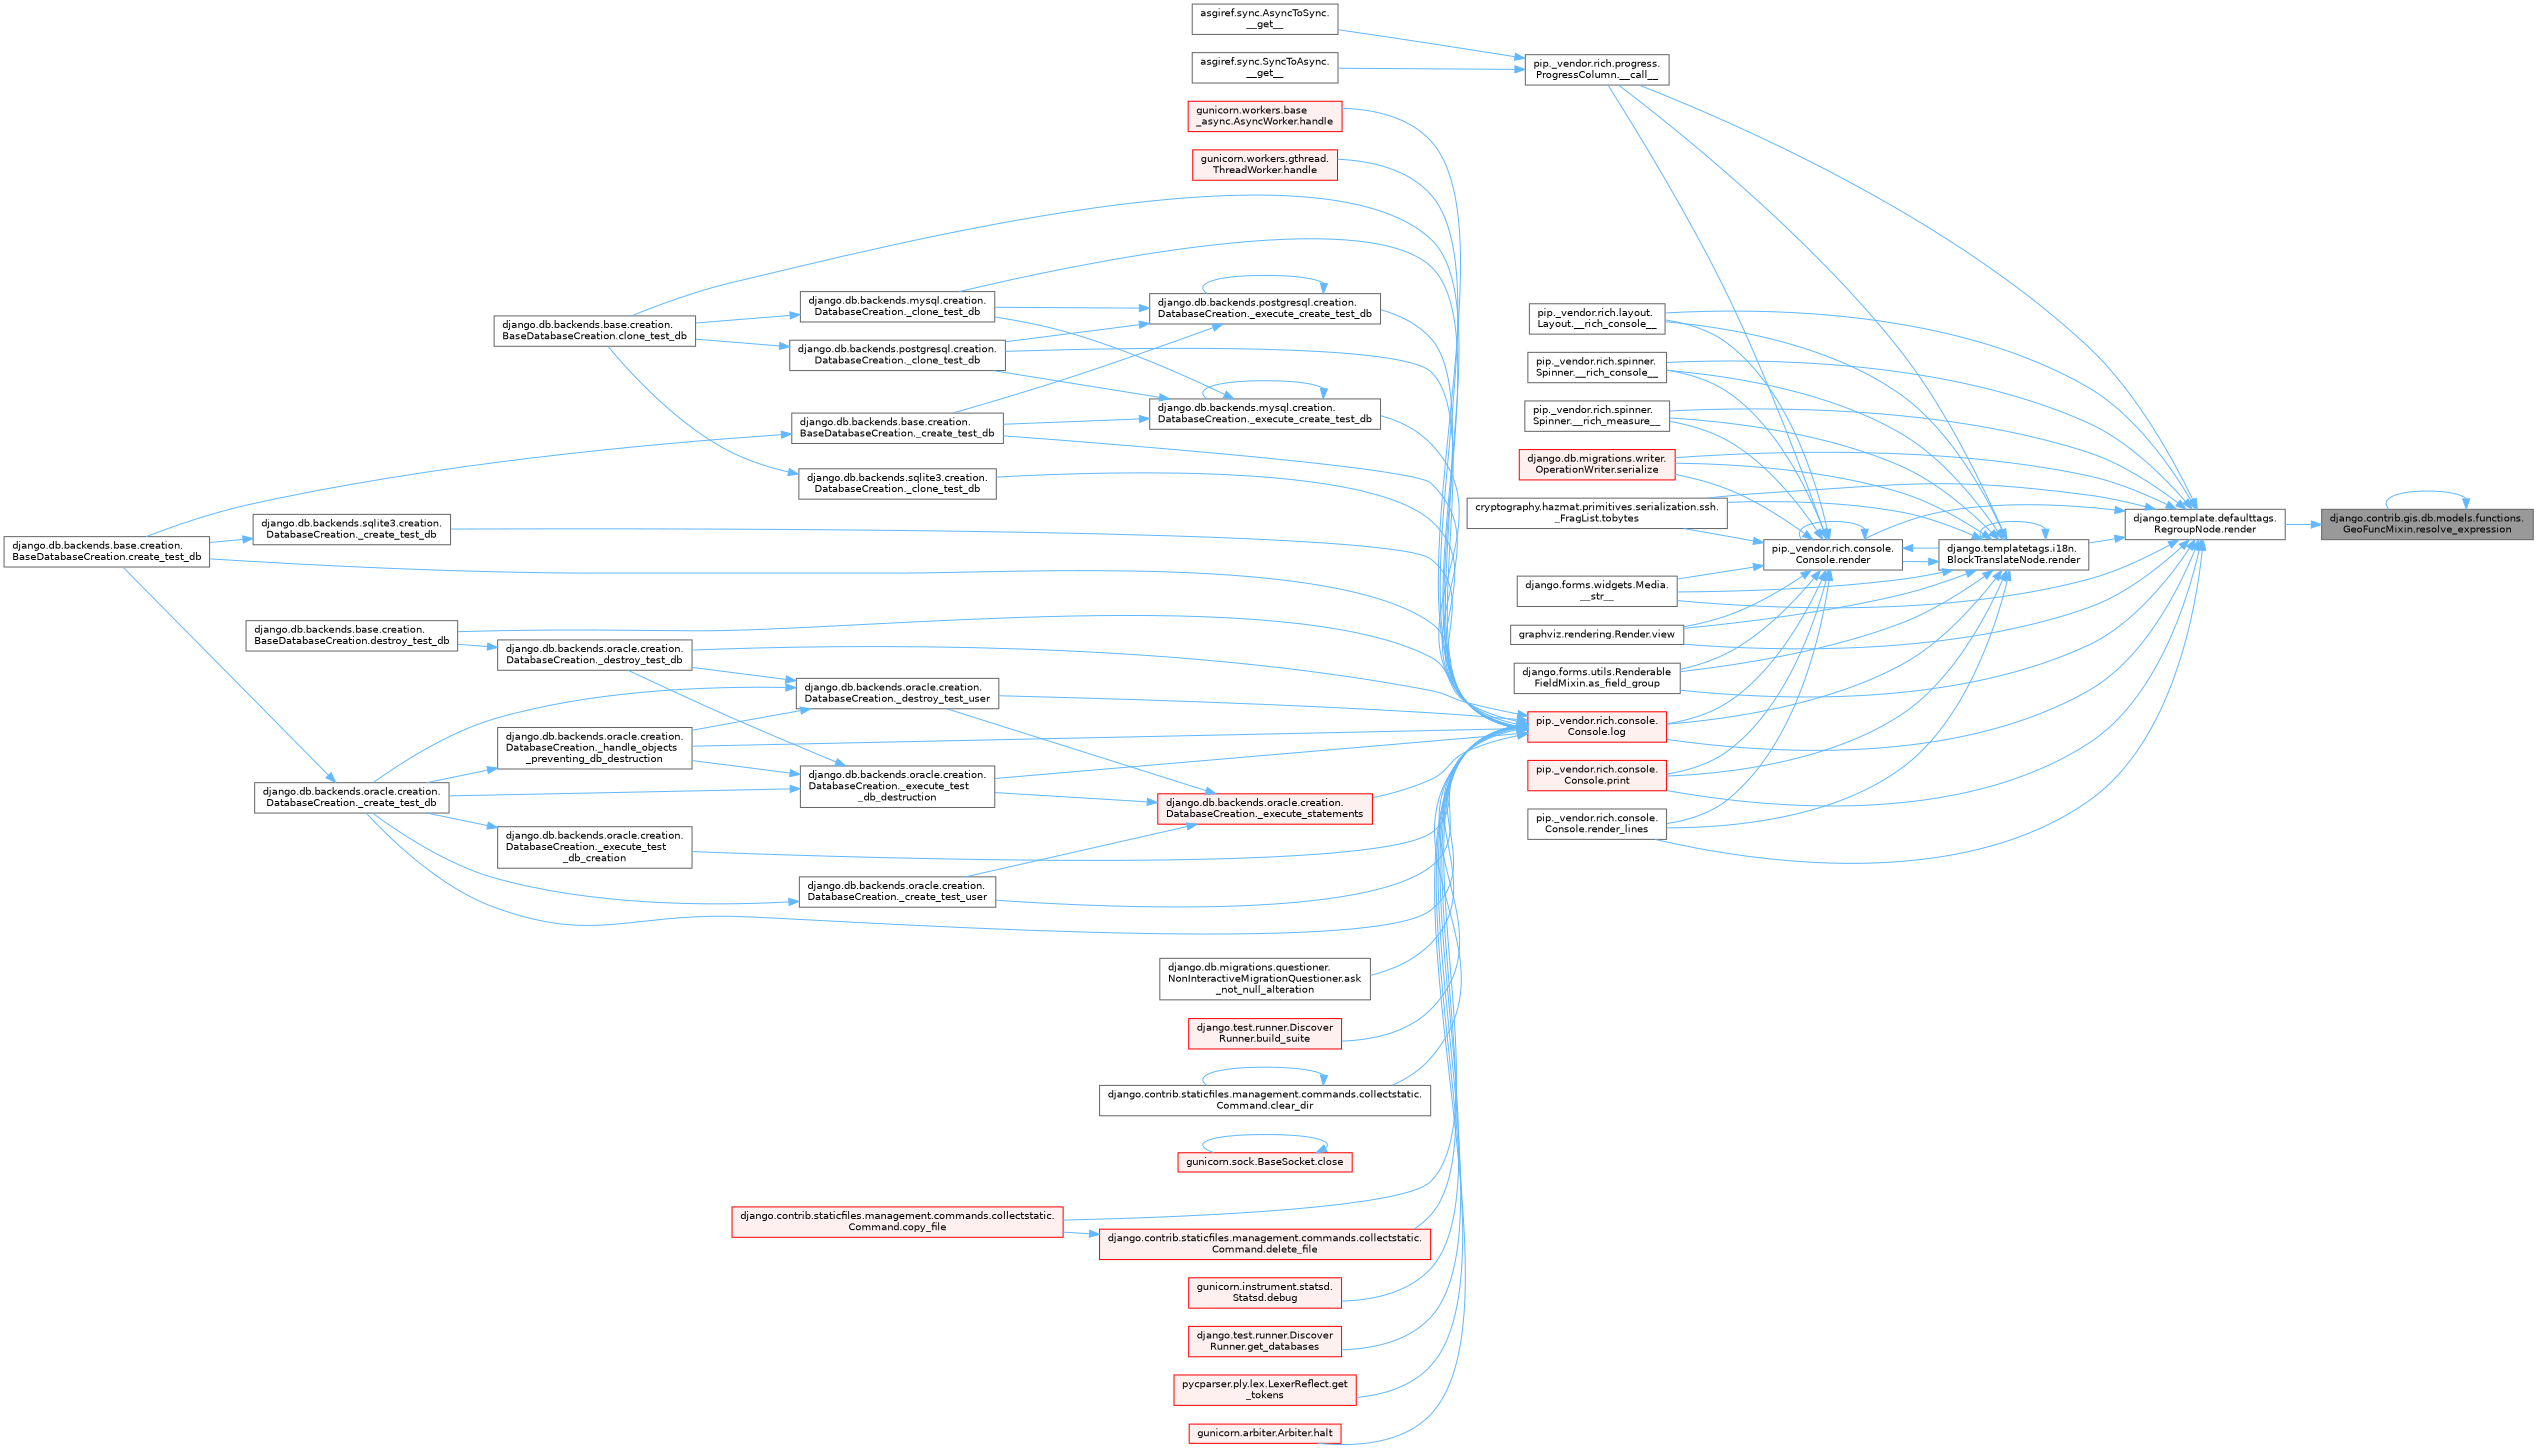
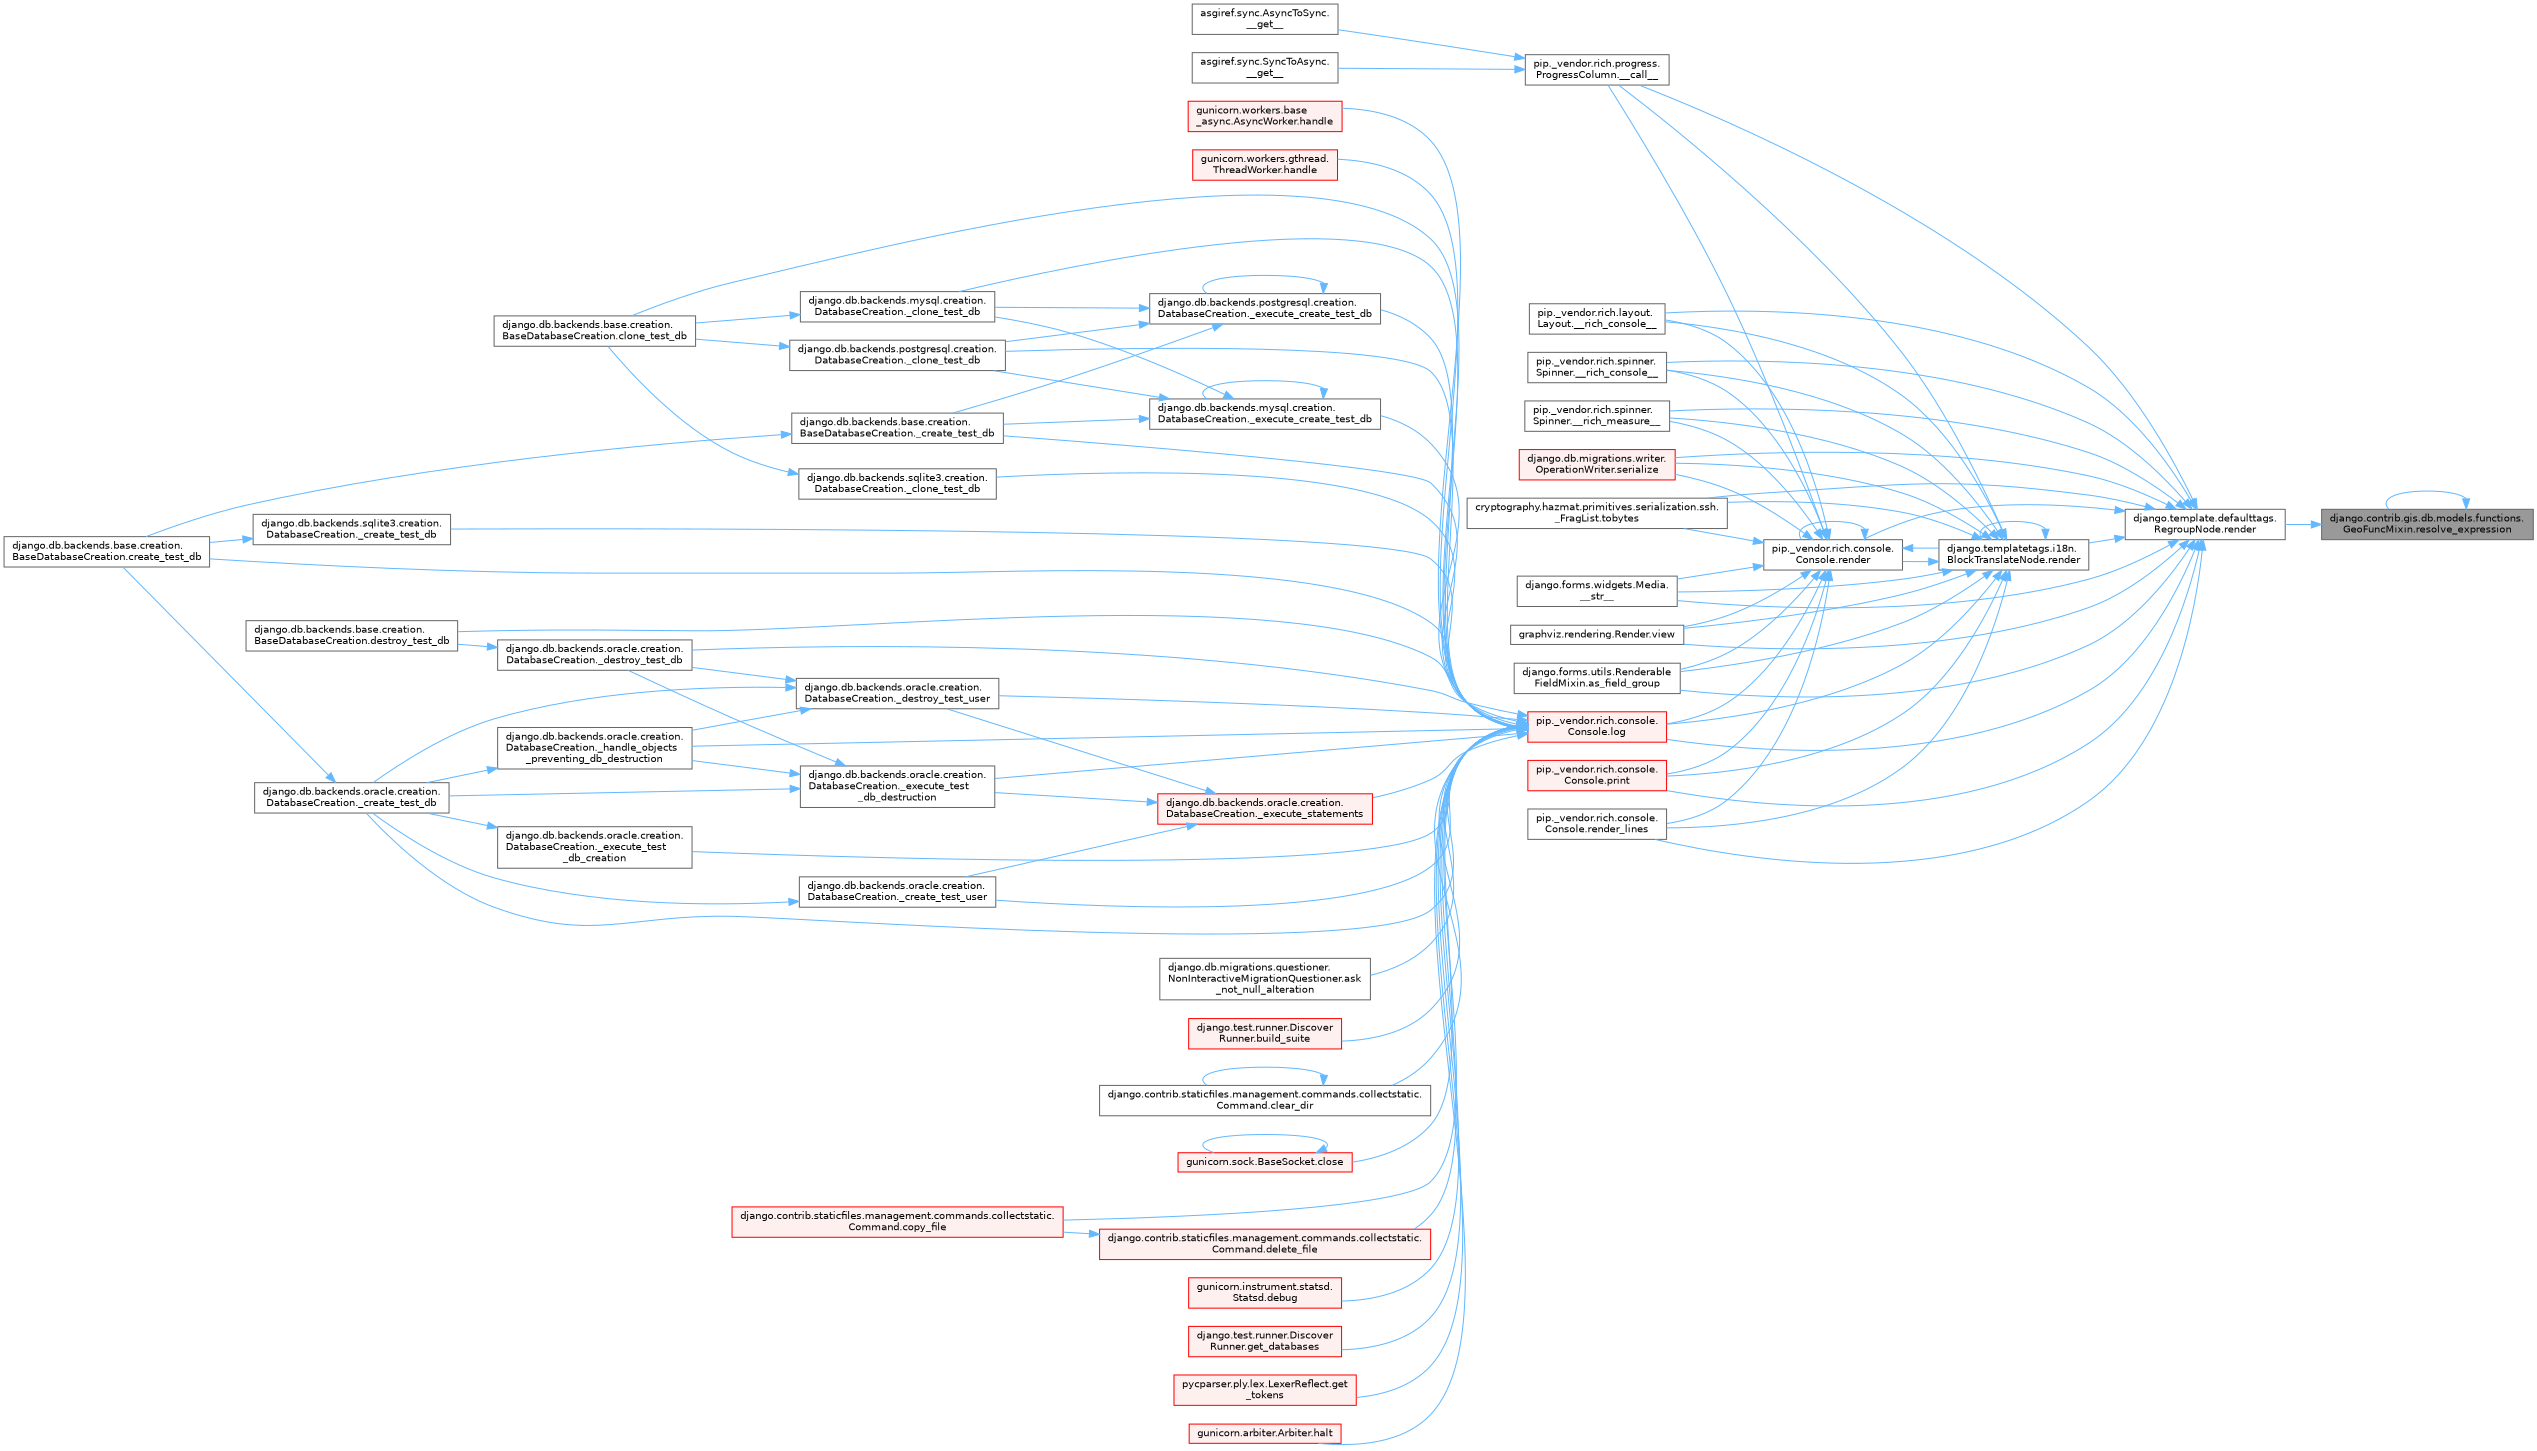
none -> (1449, 953)
